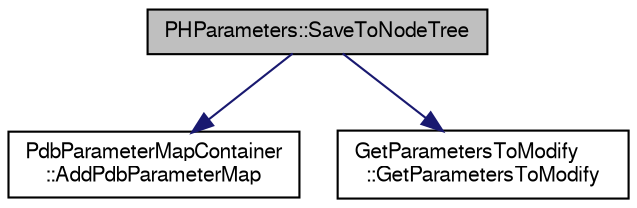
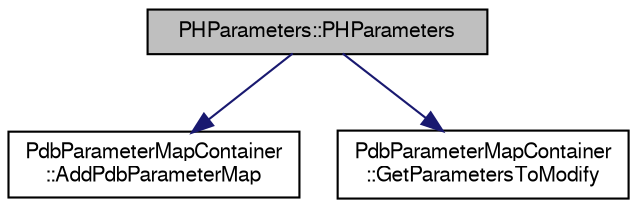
(317, 32) -> (317, 32)
(483, 165) -> (483, 165)
